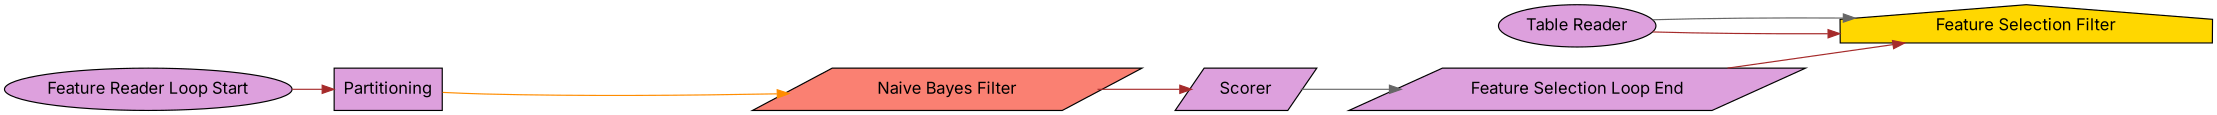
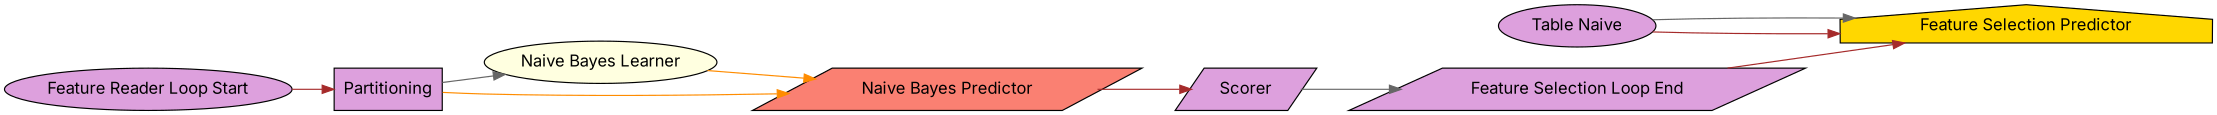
(1577, 26) -> (1577, 26)
(2026, 26) -> (2026, 26)
none -> (601, 62)
(947, 89) -> (947, 89)
